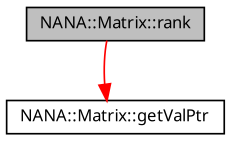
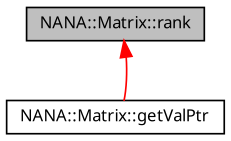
(104, 62) -> (126, 79)
